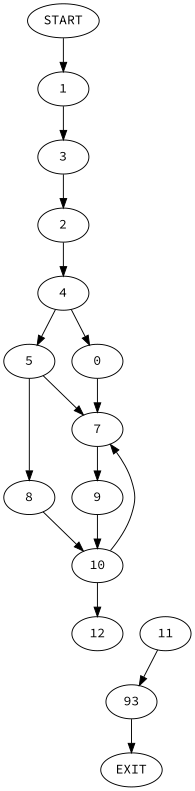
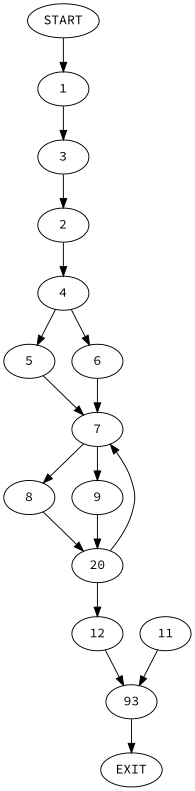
(97, 361) -> (97, 361)
(29, 425) -> (67, 460)
(97, 566) -> (97, 566)
none -> (112, 664)
